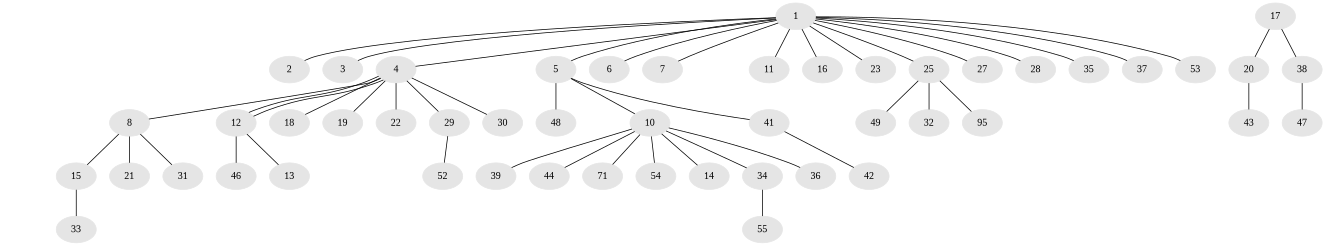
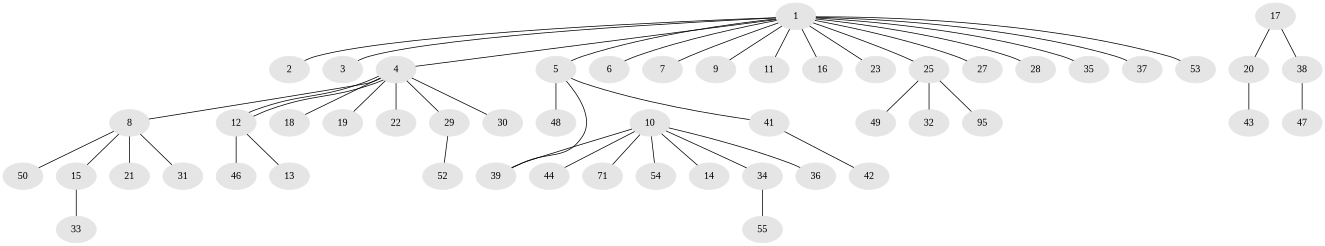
none -> (716, 70)
(603, 96) -> (581, 138)
none -> (23, 176)
